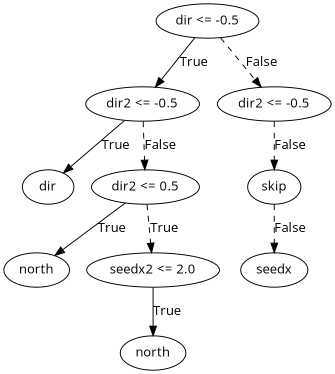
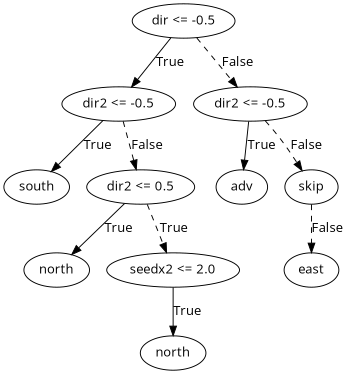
(48, 187) -> (37, 187)
none -> (242, 187)
(274, 270) -> (311, 270)
